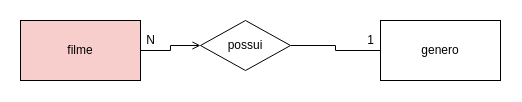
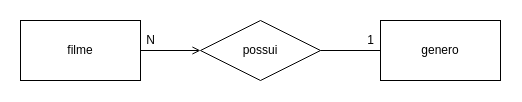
(246, 46) -> (261, 51)
(81, 51) -> (81, 51)
